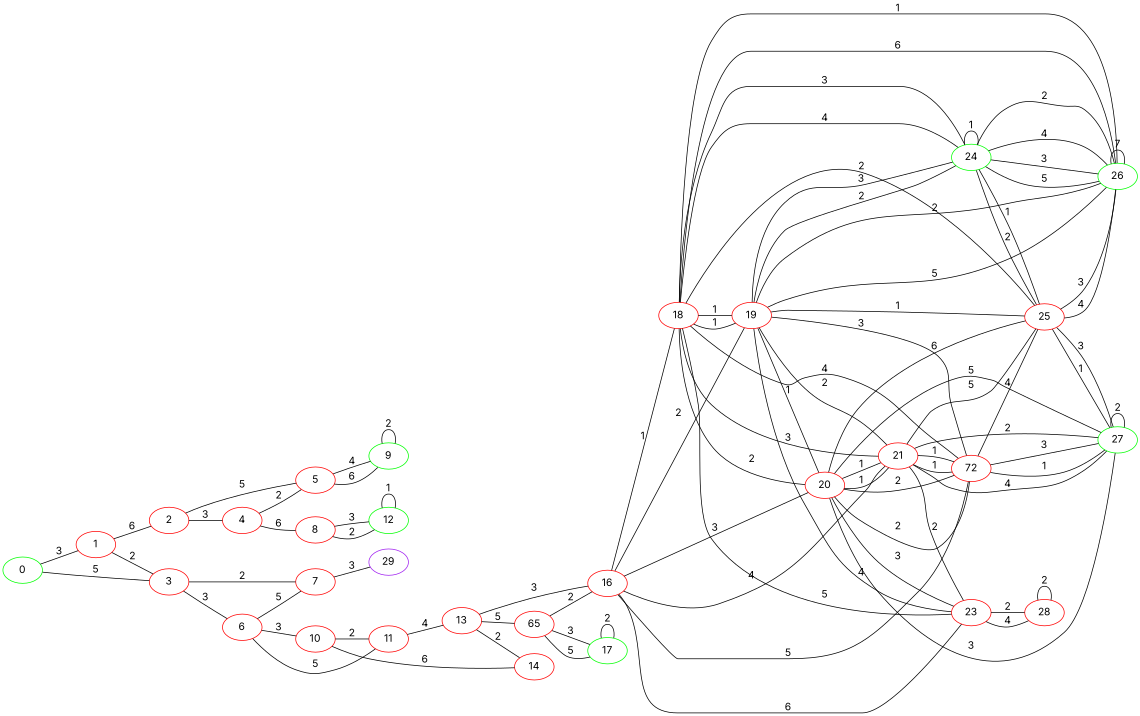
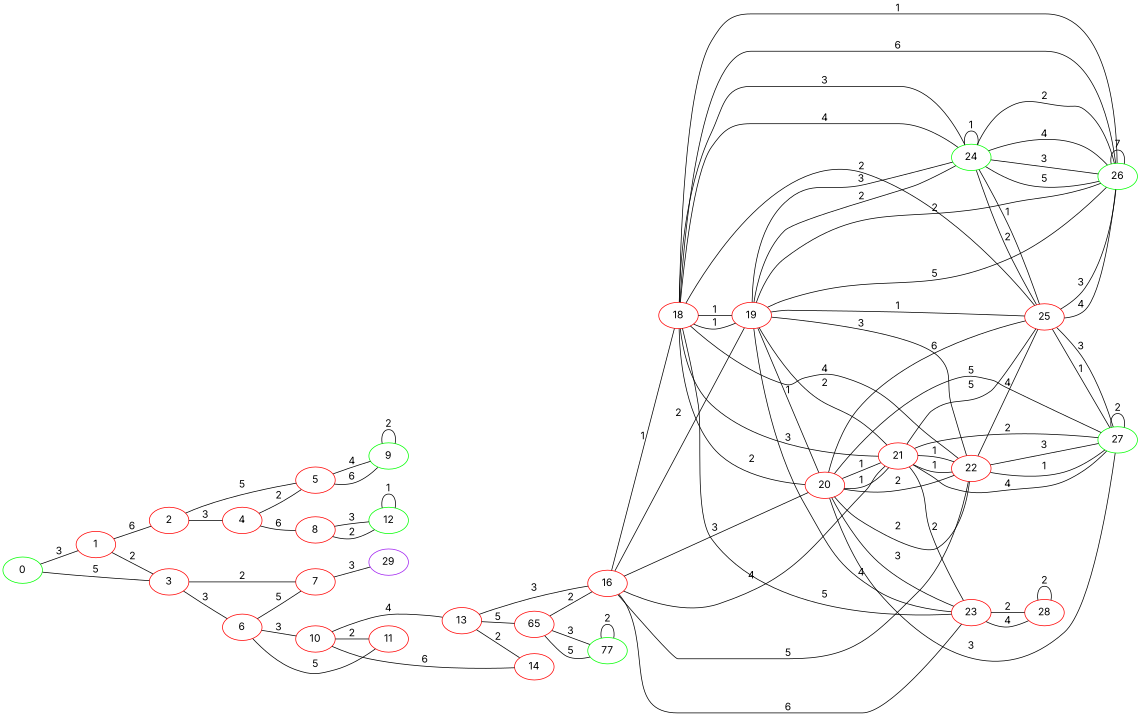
(971, 468) -> (971, 468)
(425, 630) -> (386, 615)
(608, 651) -> (608, 651)
